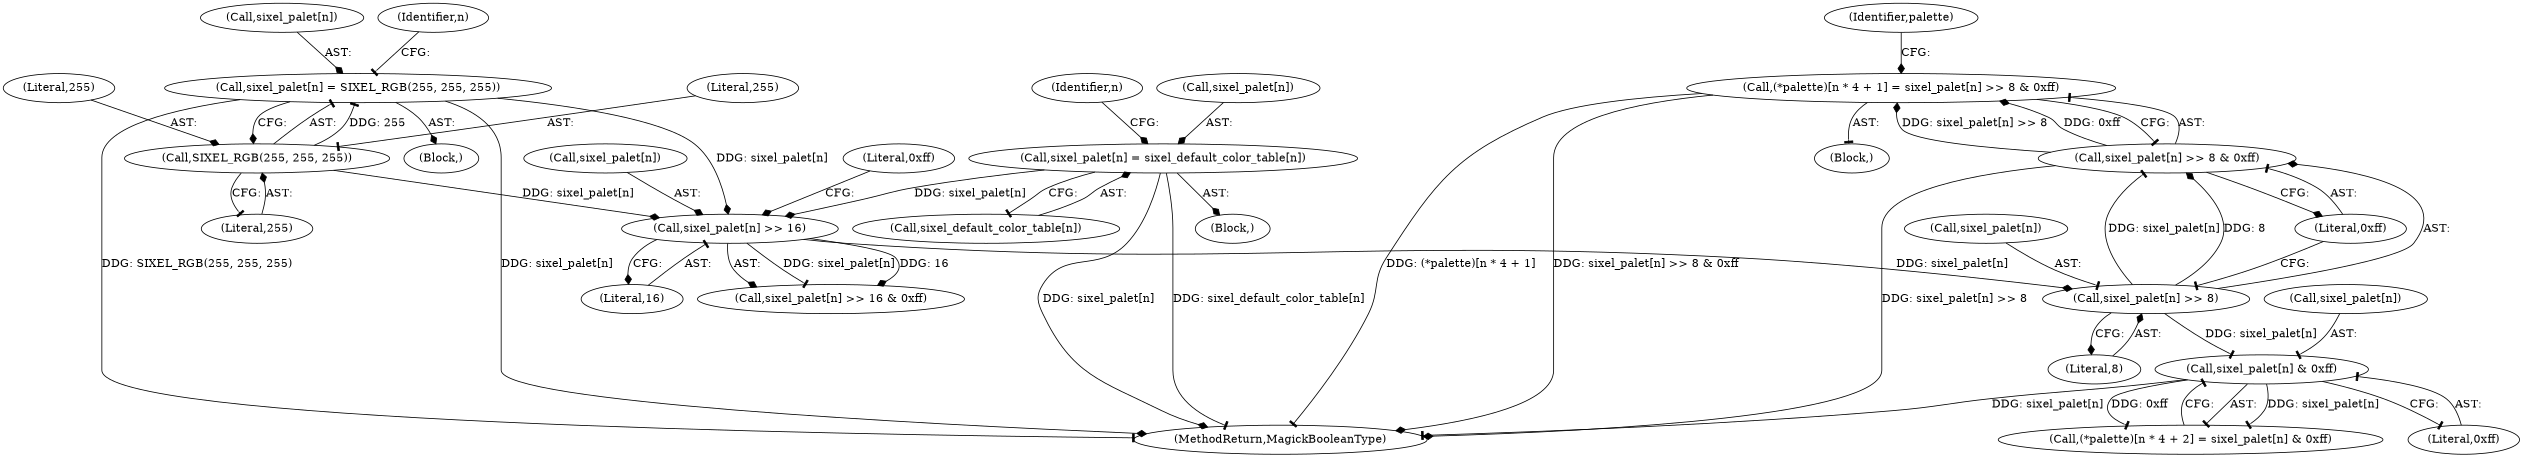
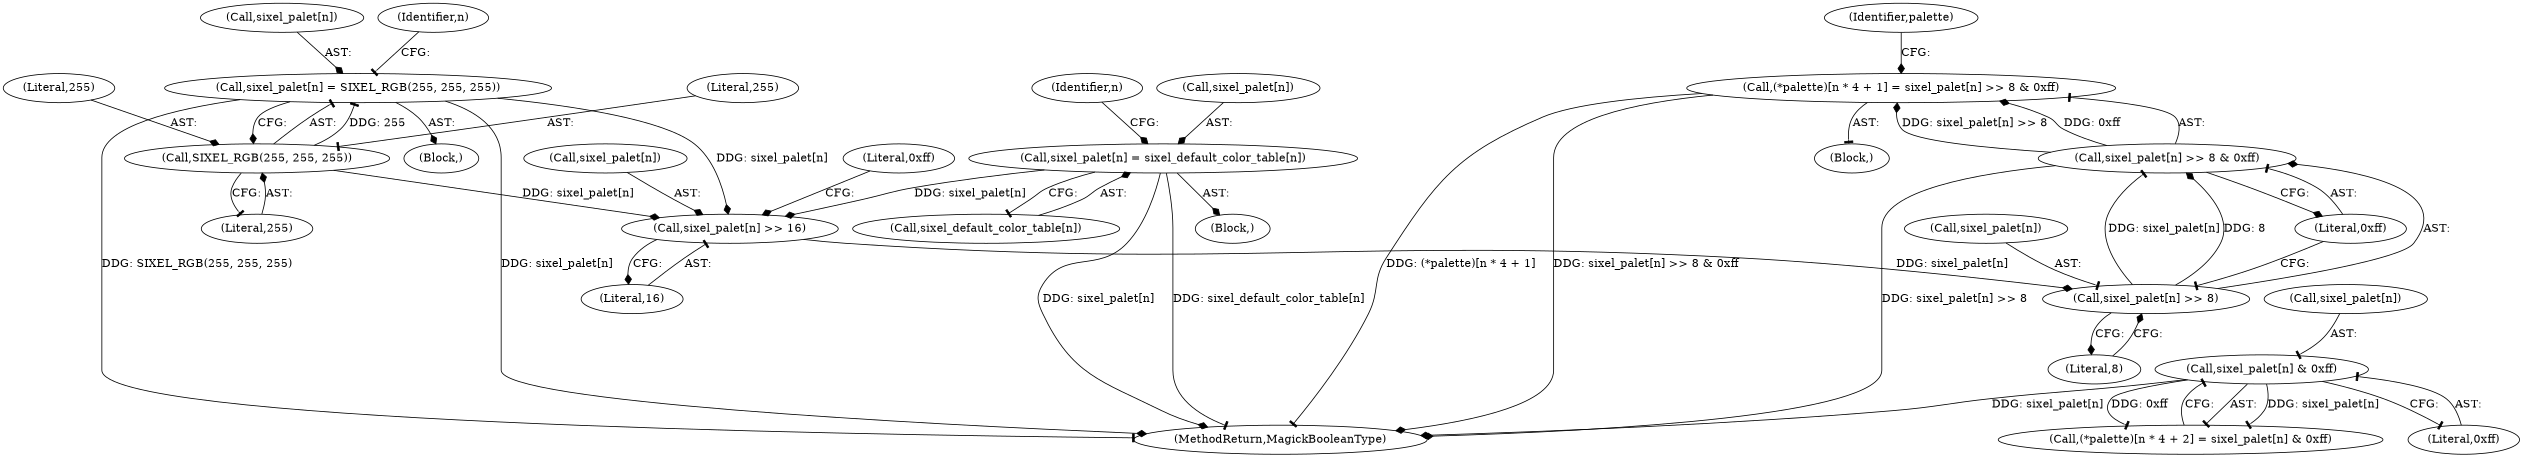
(2099, 110) -> none
(831, 299) -> none
(2150, 334) -> (2150, 334)
(2196, 335) -> none
(1806, 417) -> (1806, 417)
